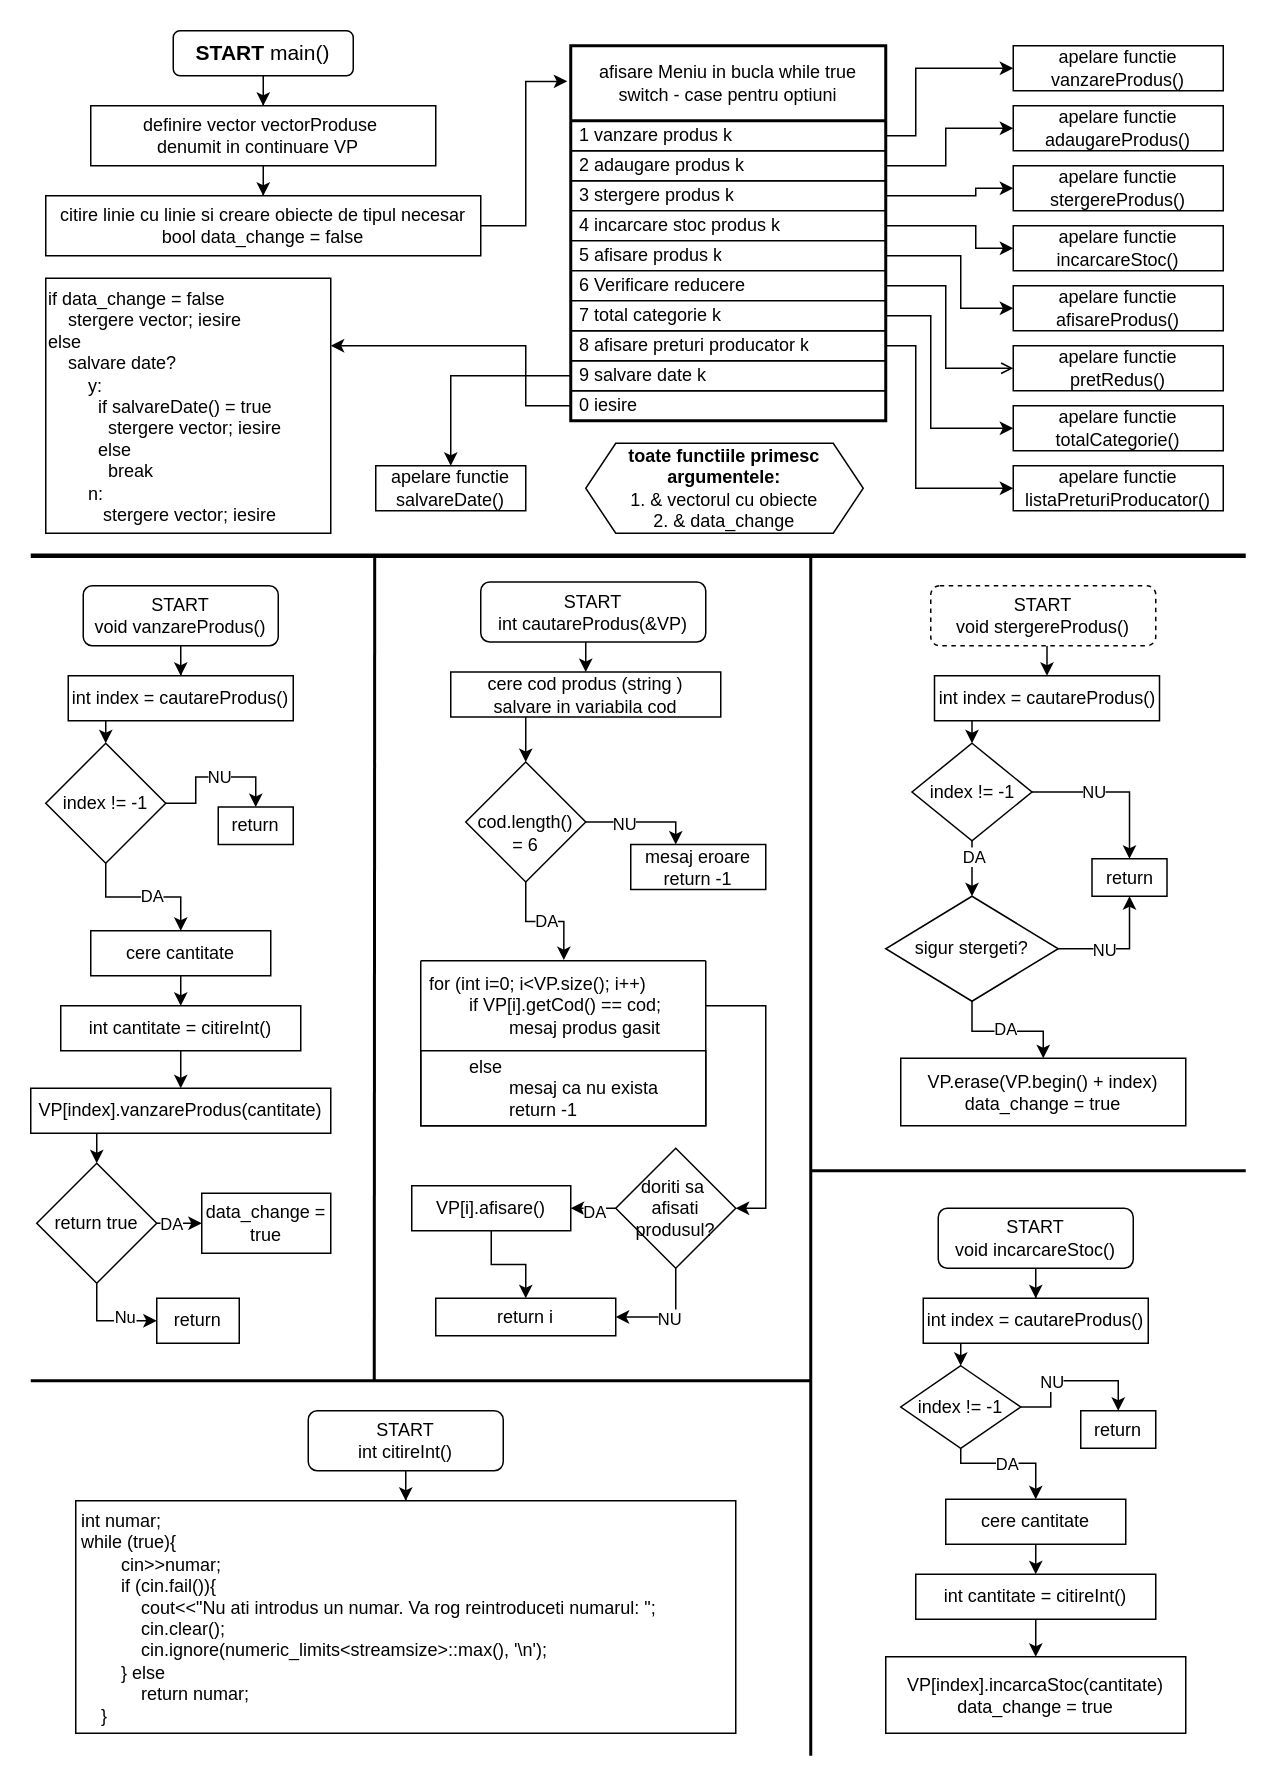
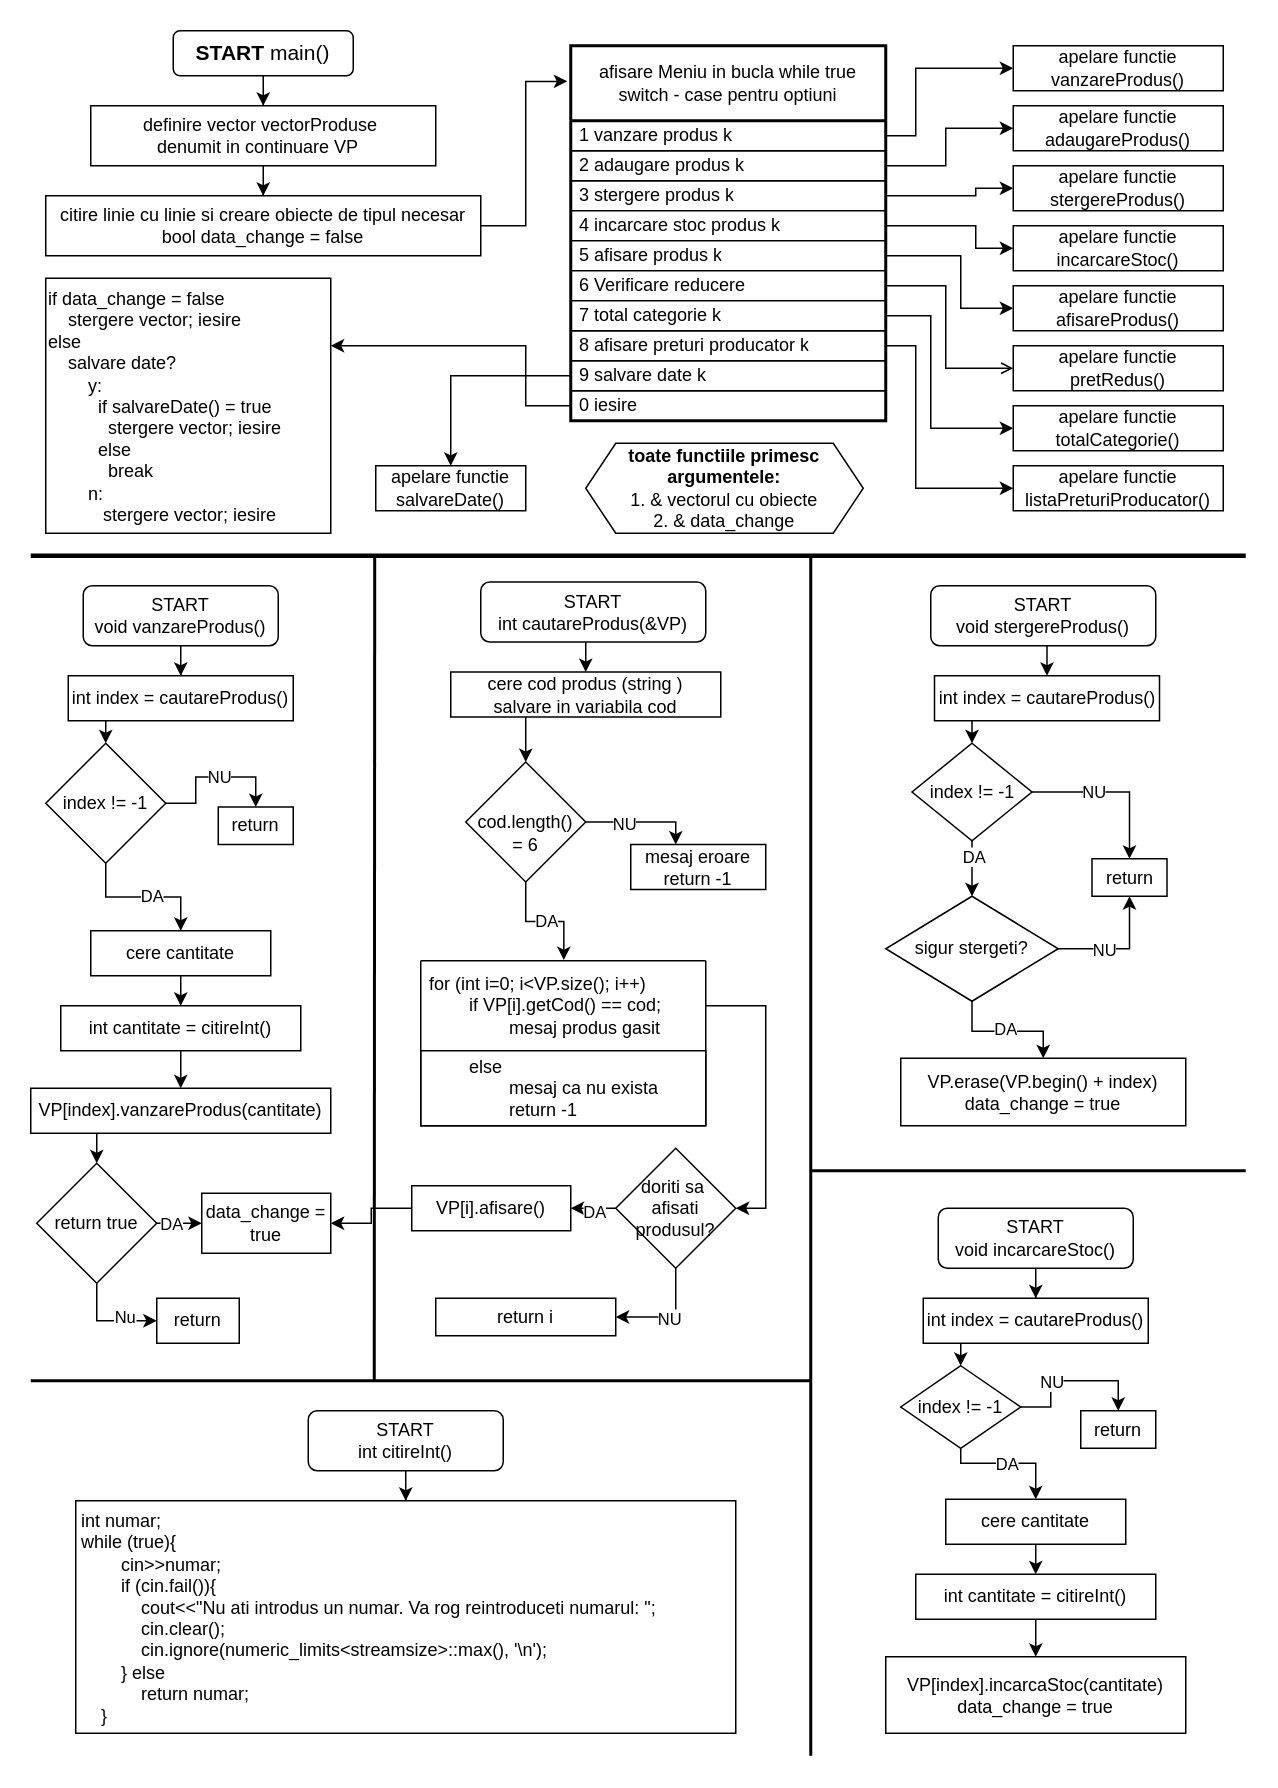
(1043, 616) -> (1043, 616)
(503, 1265) -> (371, 1210)
